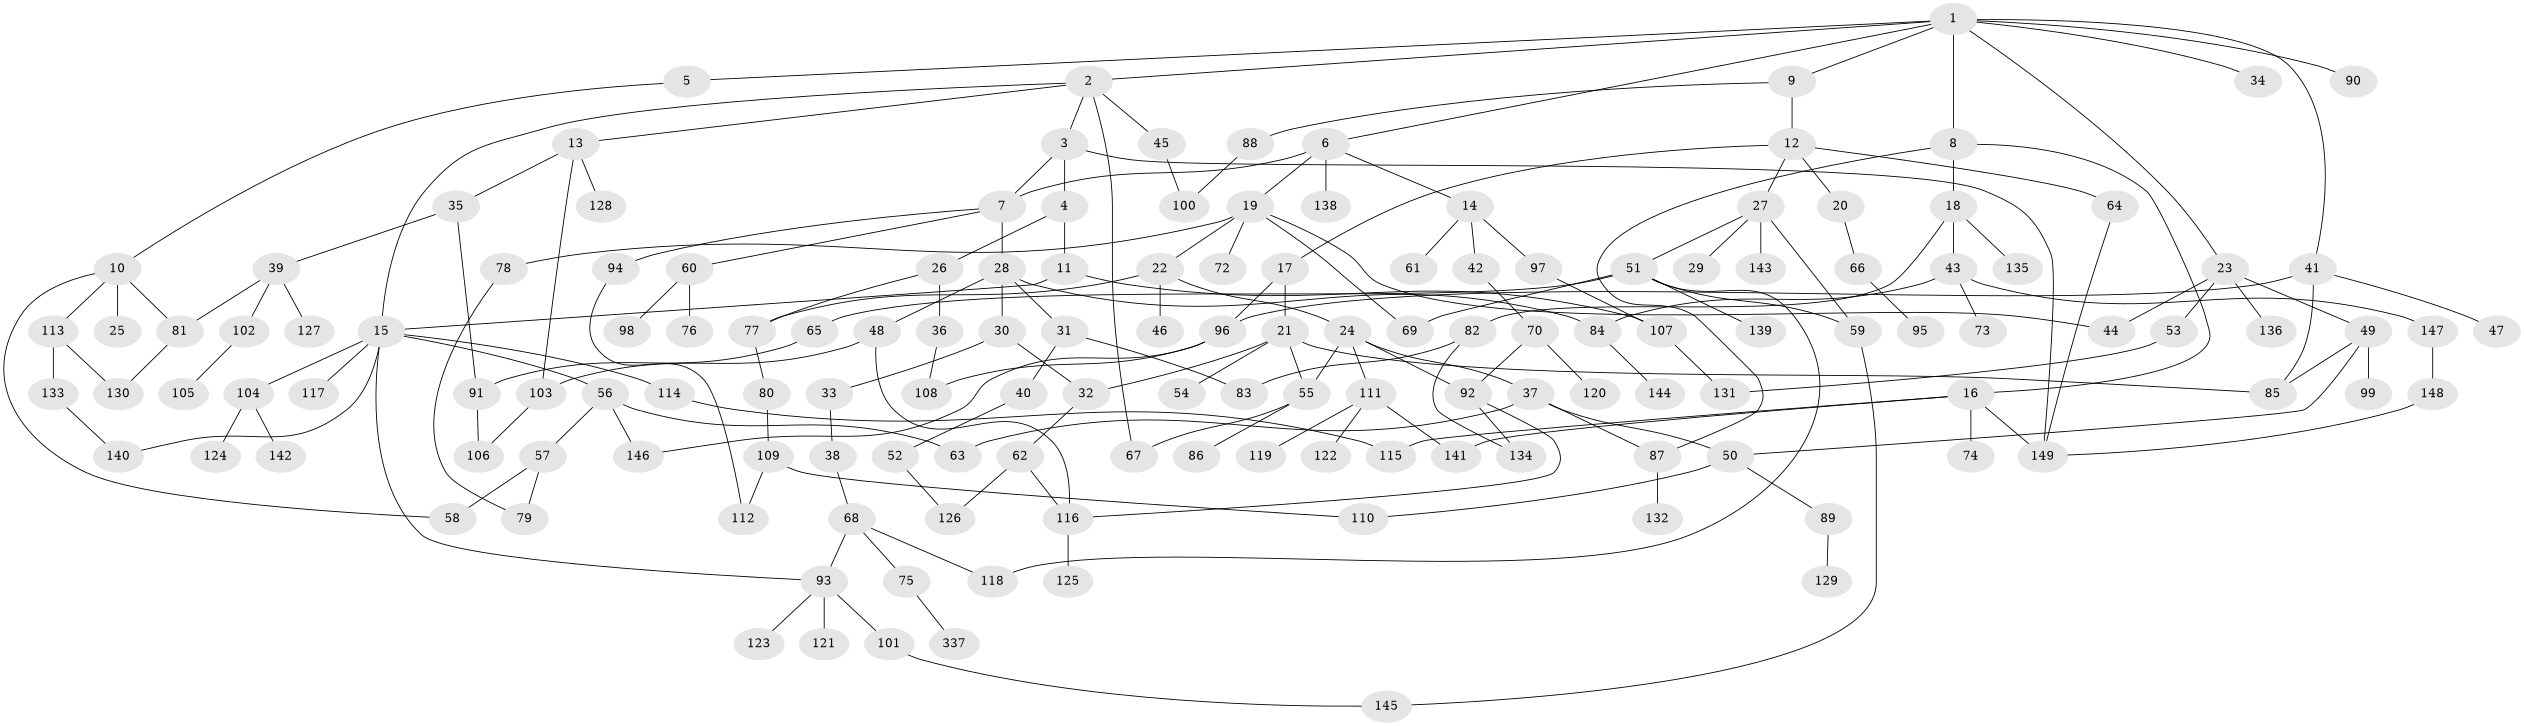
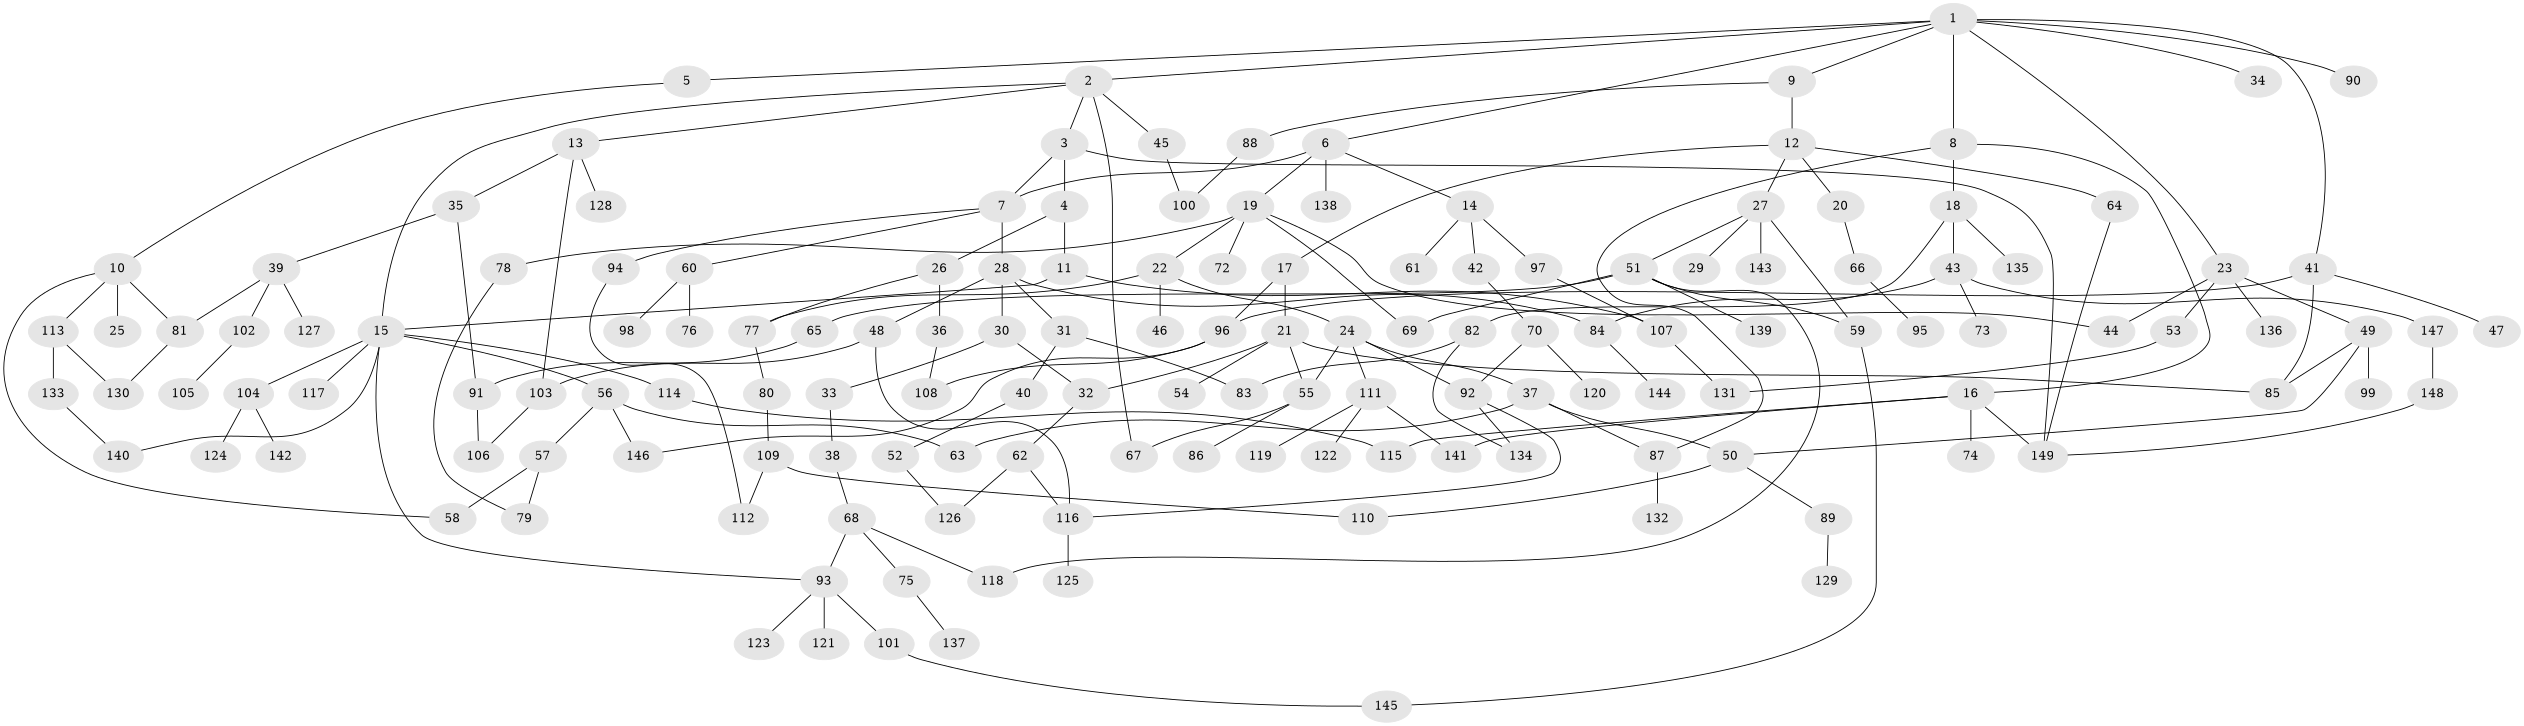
(954, 644) -> (954, 644)
